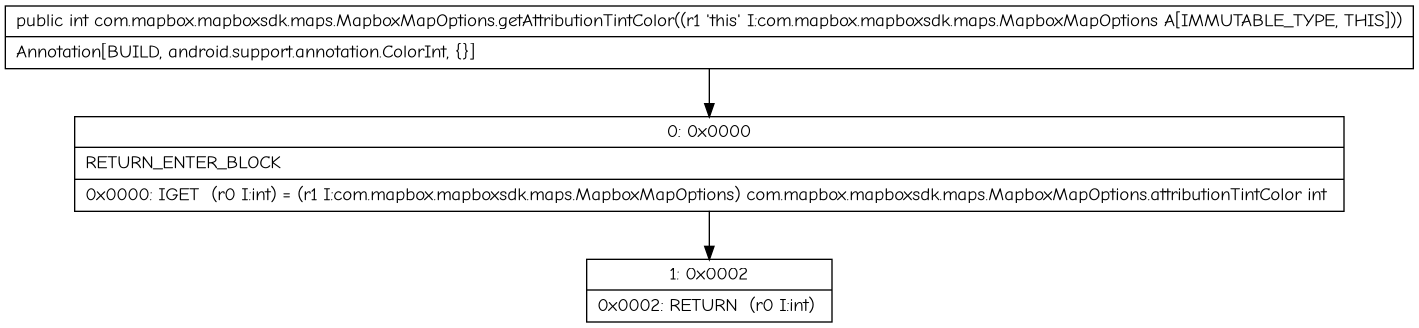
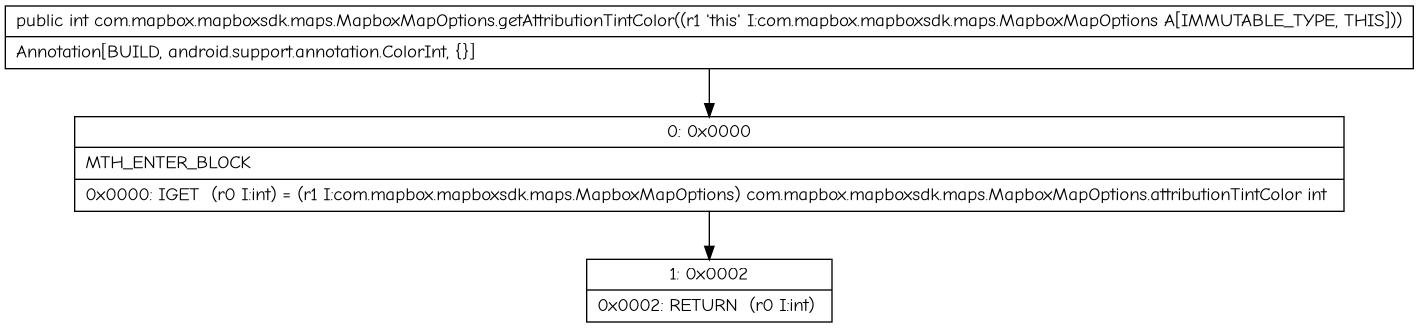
(183, 163) -> (168, 163)
